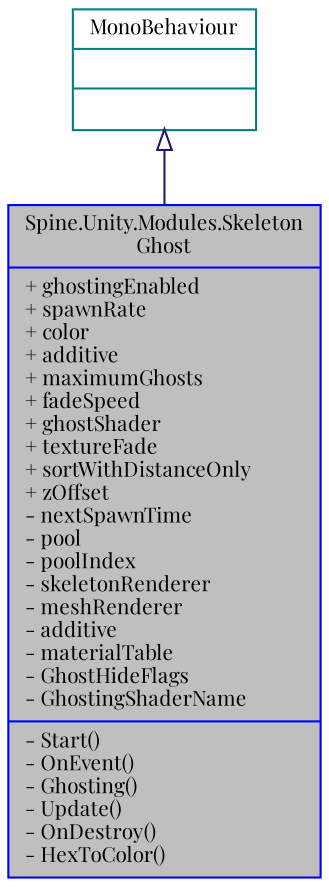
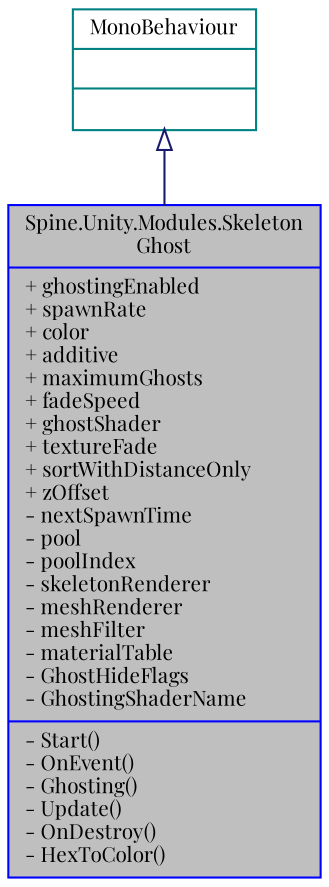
(72, 631) -> (85, 631)
